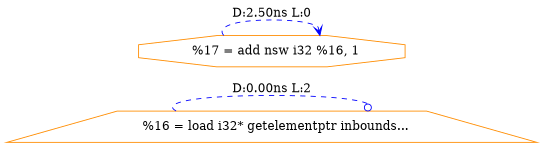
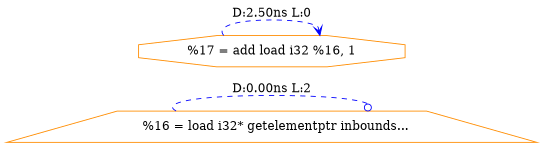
(272, 51) -> (272, 51)
